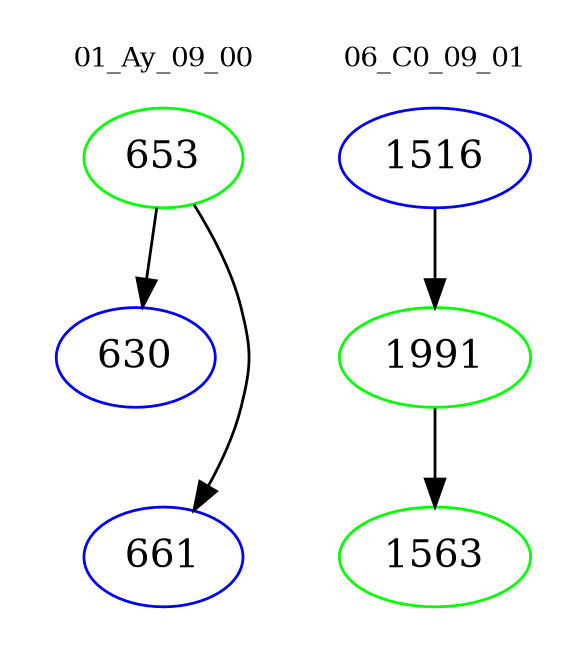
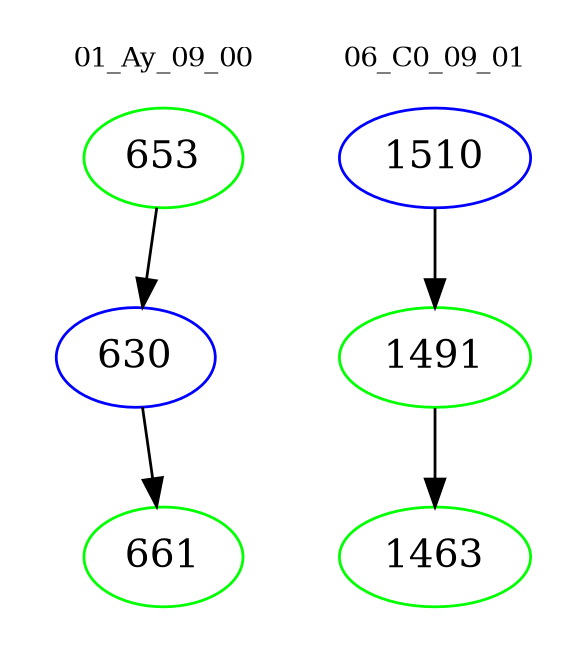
(435, 158) -> (435, 158)
(248, 343) -> (148, 443)
(435, 357) -> (435, 357)
(163, 557) -> (163, 557)
(435, 557) -> (435, 557)
